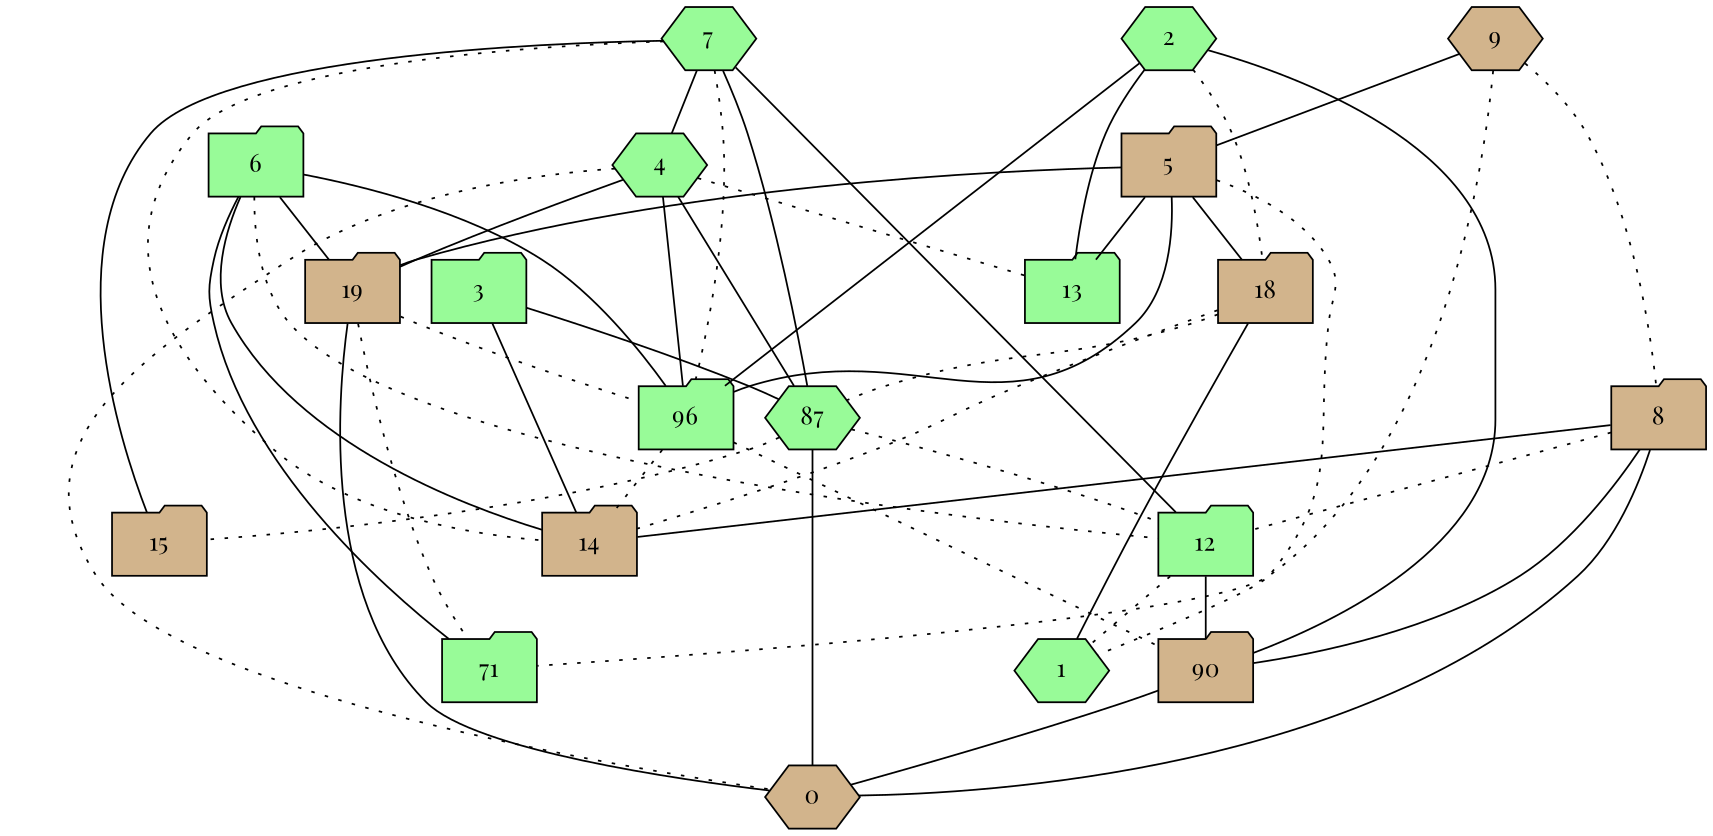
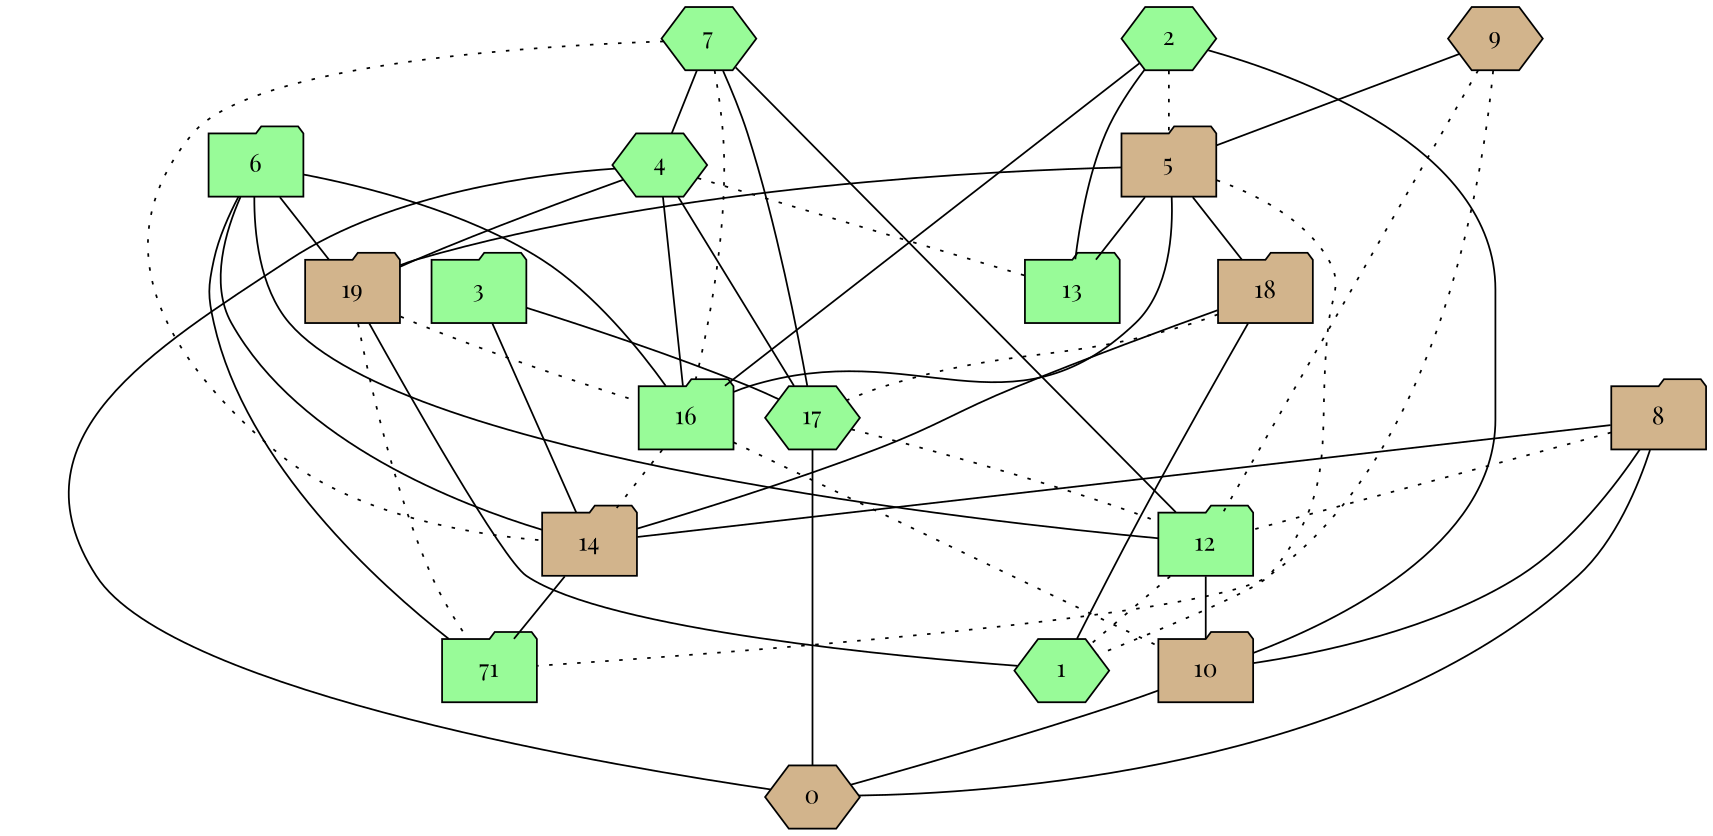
(1242, 159) -> (1169, 102)
(1620, 211) -> (1351, 291)
(686, 418) -> (686, 418)
(813, 418) -> (813, 418)
(930, 426) -> (930, 426)
(619, 457) -> (619, 457)
(159, 544) -> none
(87, 555) -> (87, 555)
none -> (539, 608)
(1206, 671) -> (1206, 671)
(413, 686) -> (622, 612)
